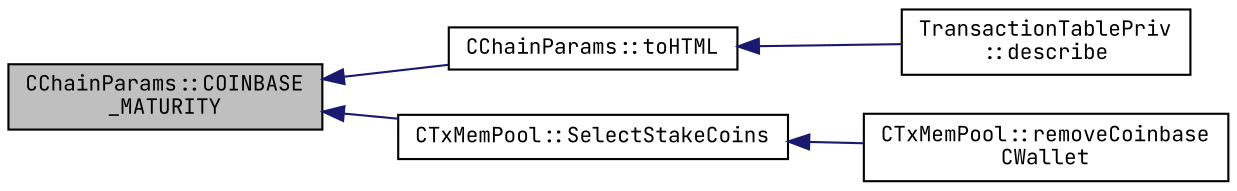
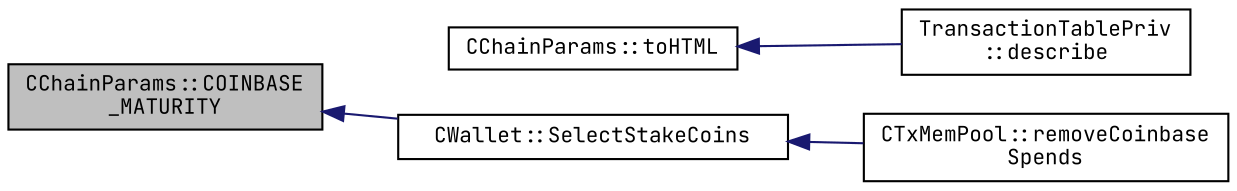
(396, 71) -> none
(593, 137) -> (593, 137)
(1046, 147) -> (1046, 147)
